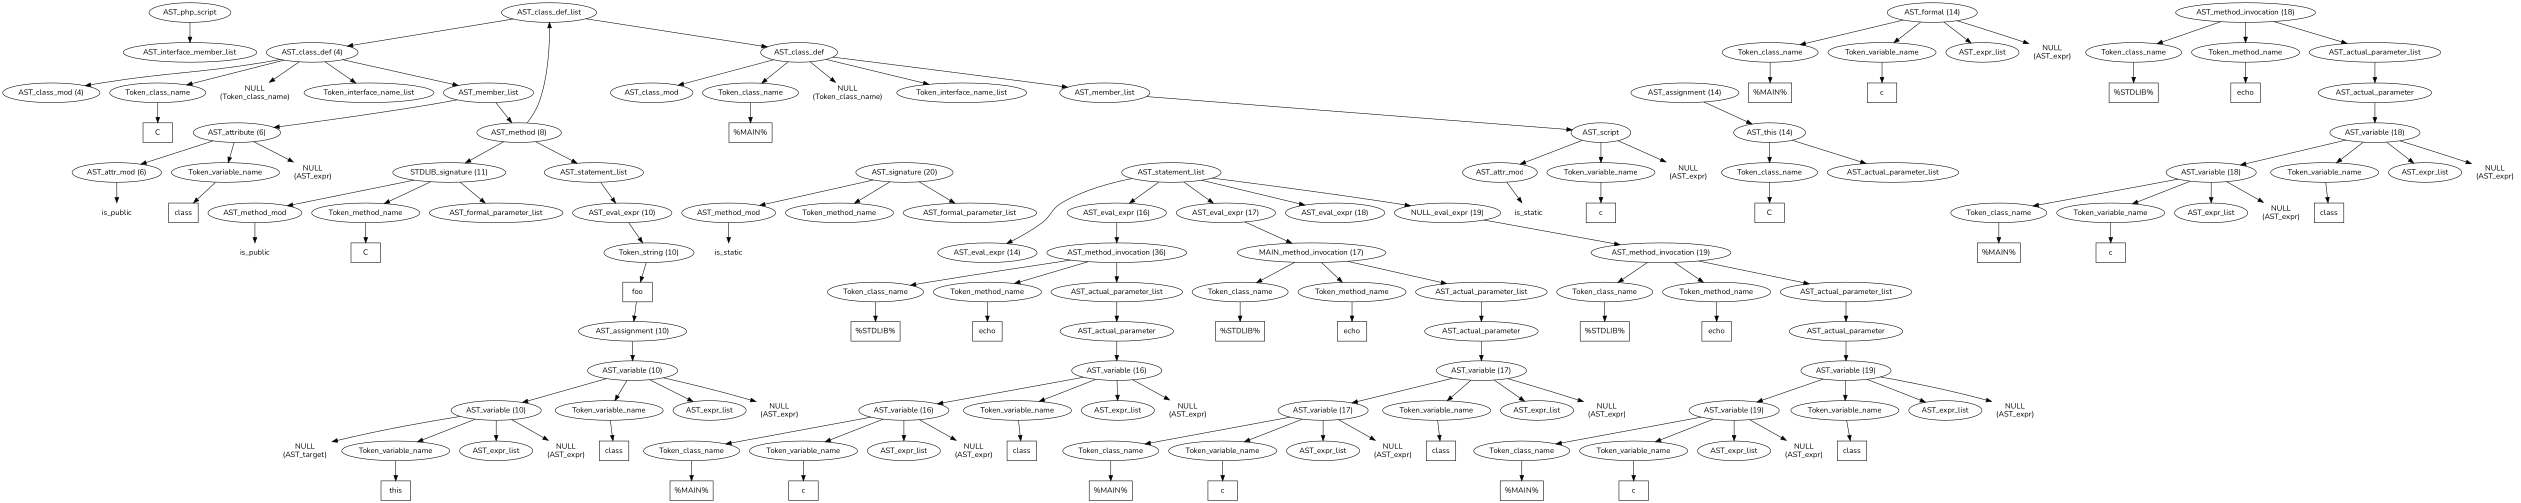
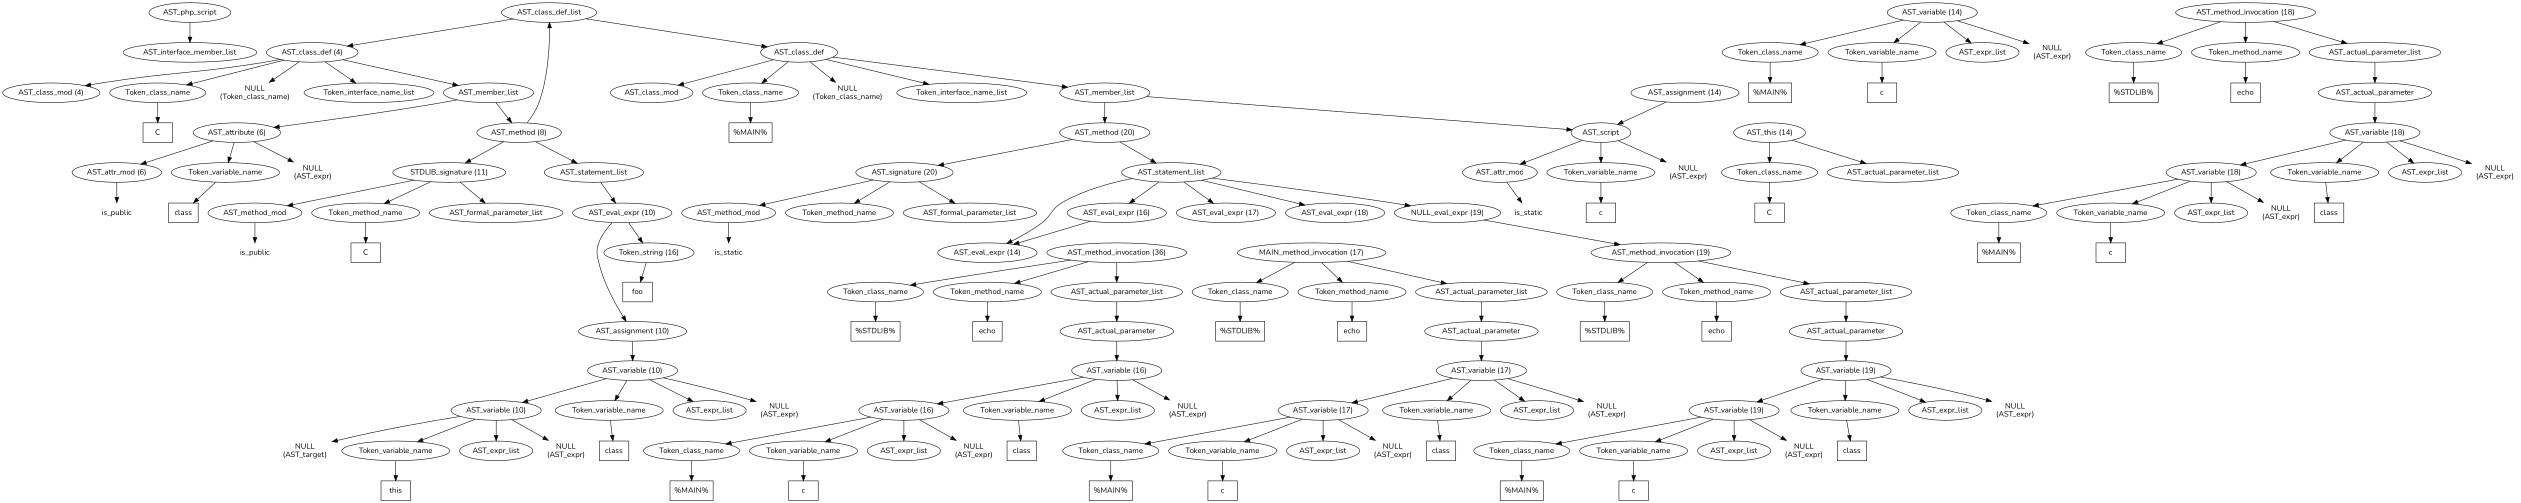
(1932, 13) -> (1932, 13)
(1726, 112) -> (1644, 112)
none -> (1105, 133)
(1117, 230) -> (1055, 232)
(1266, 231) -> none
(649, 253) -> (649, 253)
(635, 309) -> (601, 270)
